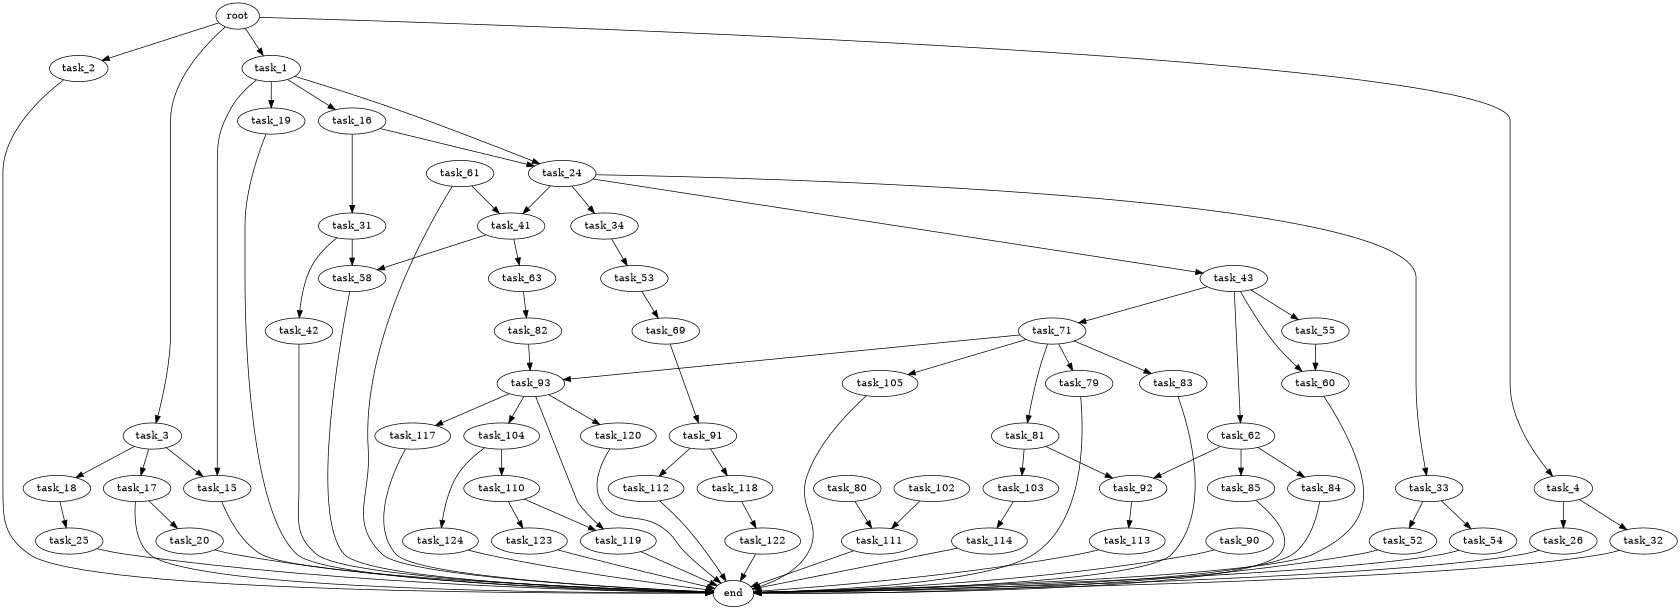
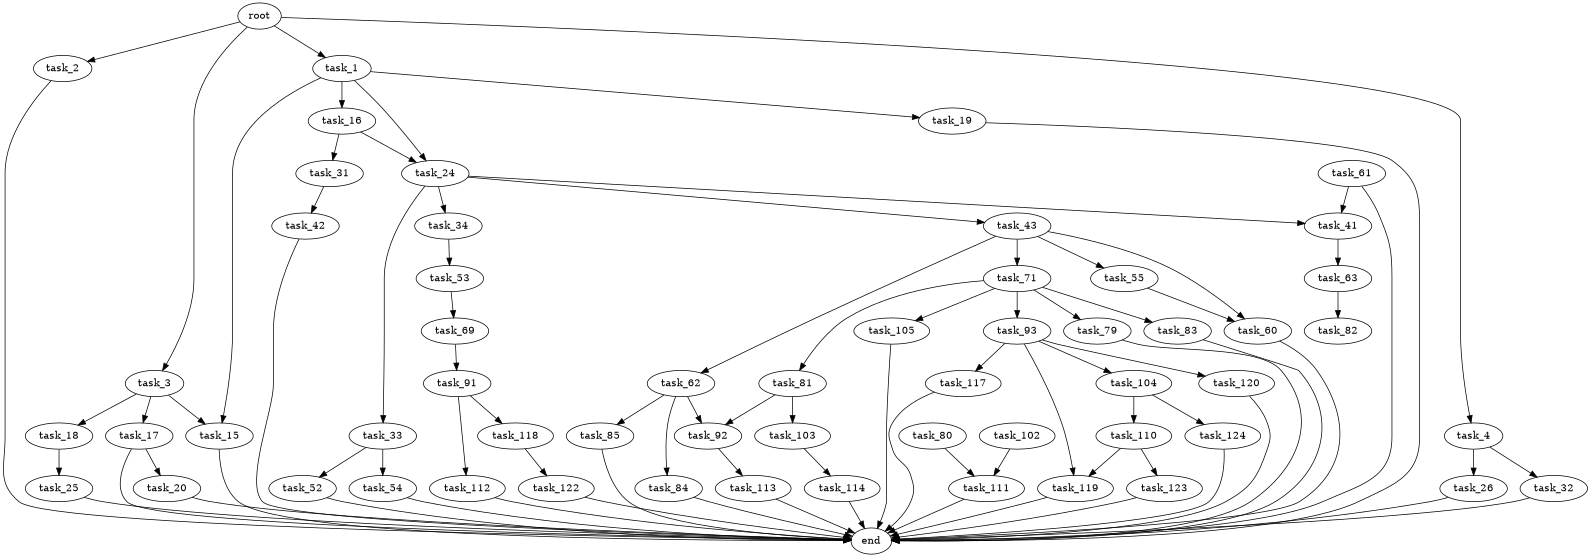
(352, 279) -> none
(529, 354) -> none
(1240, 541) -> none
